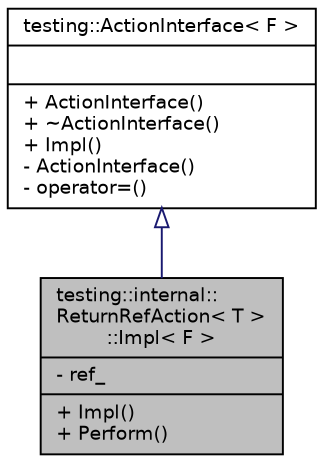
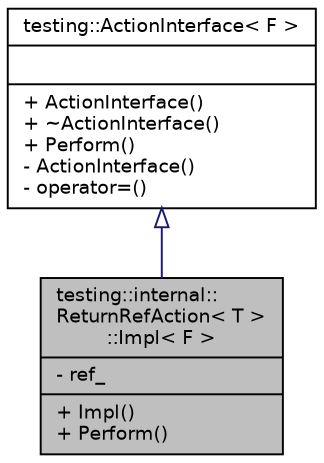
(63, 145) -> (79, 145)
